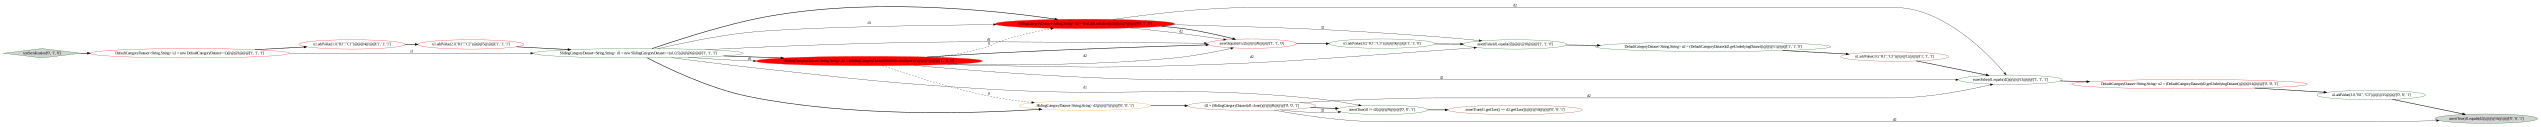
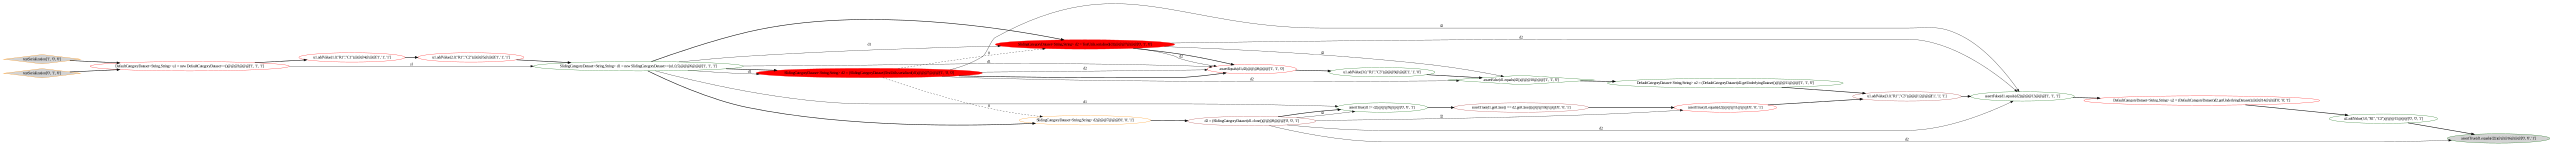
(1515, 44) -> (1521, 80)
(42, 53) -> (42, 73)
none -> (42, 59)
none -> (1725, 108)
